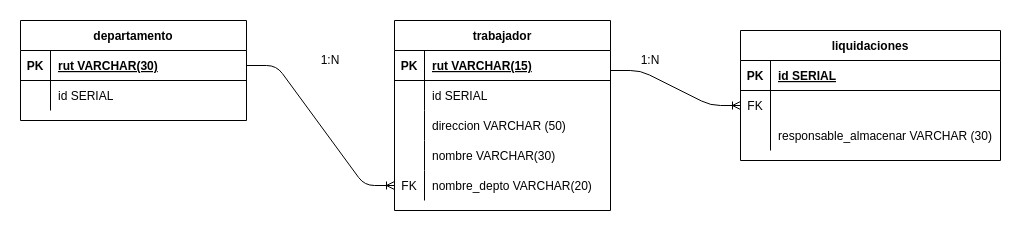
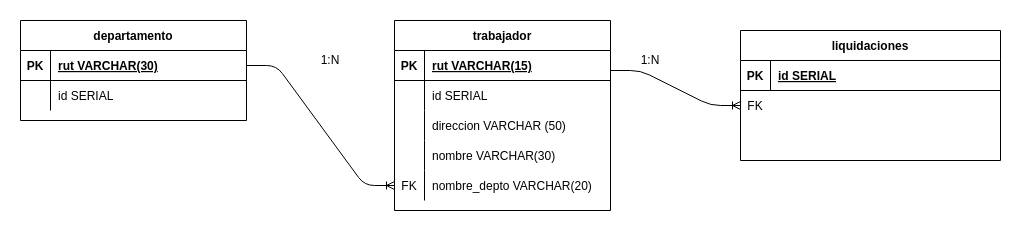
(886, 136) -> none
